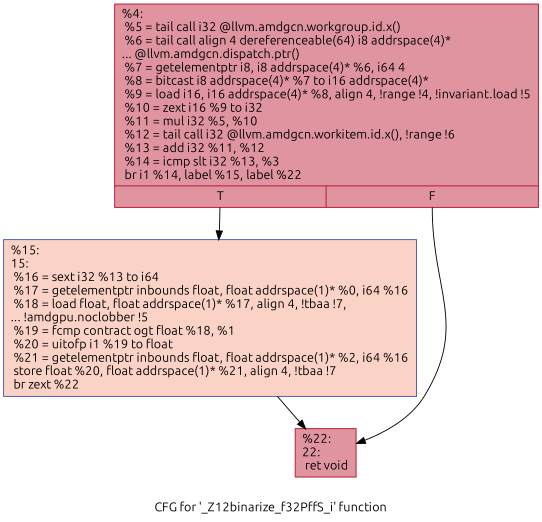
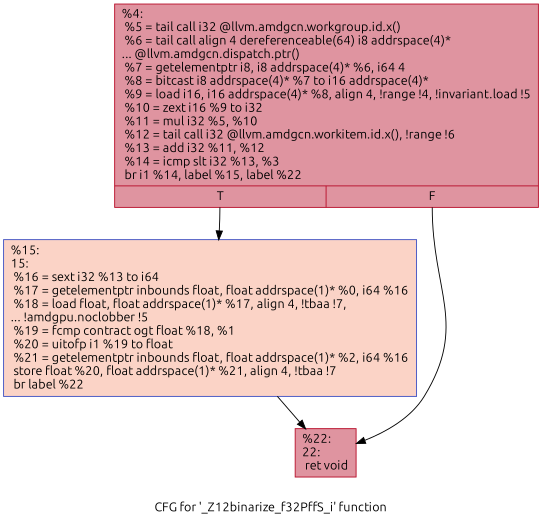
(45, 385) -> (47, 385)
